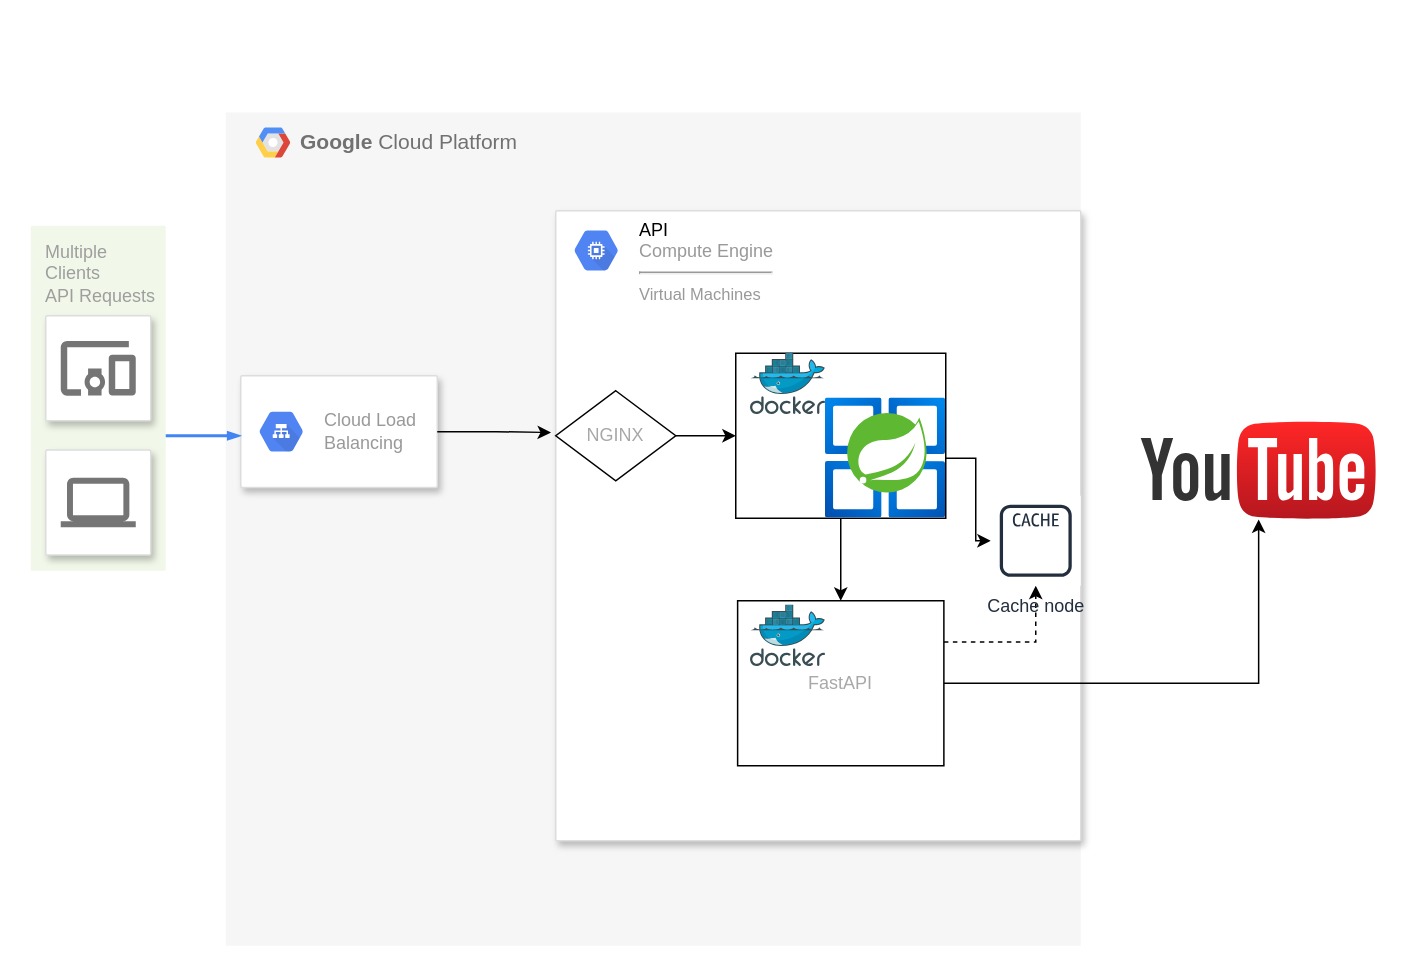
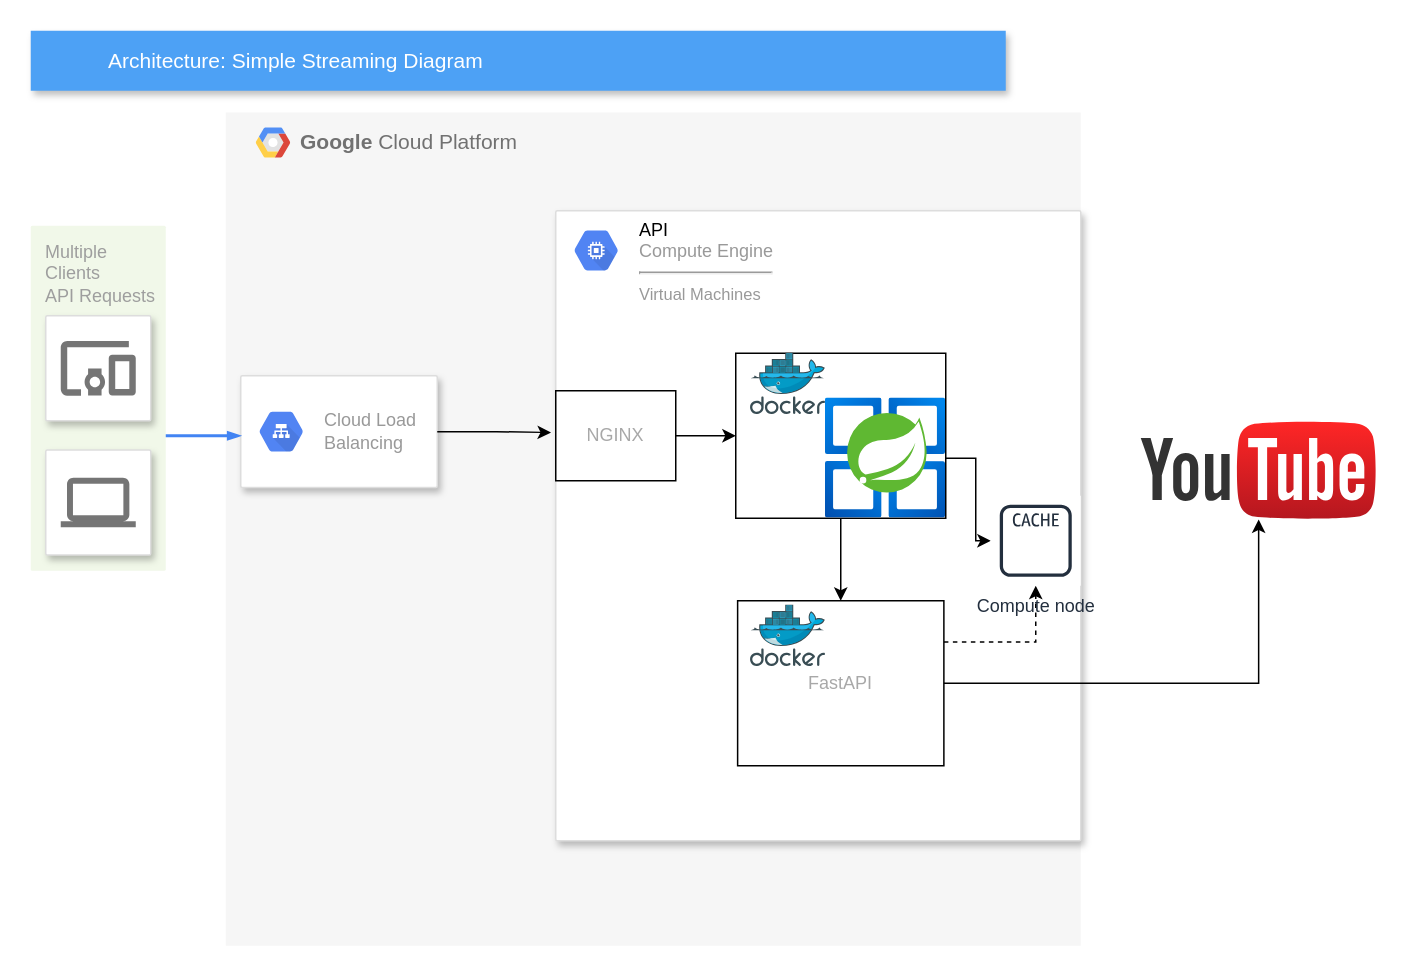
none -> (518, 61)
(616, 436) -> (616, 436)
(1037, 607) -> (1037, 607)
